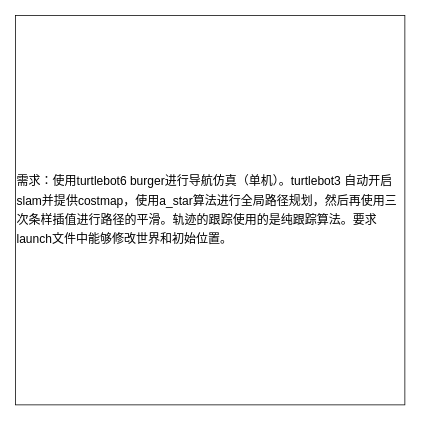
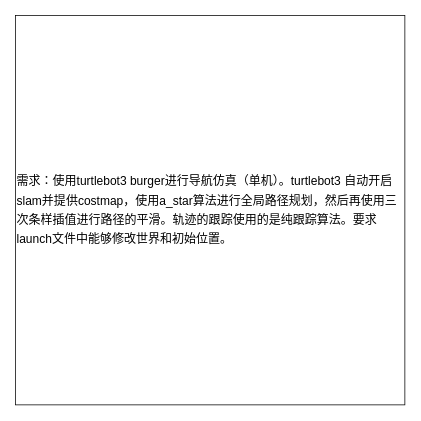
(211, 210) -> (211, 210)
